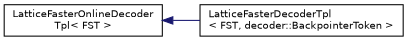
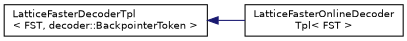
(187, 20) -> (232, 20)
